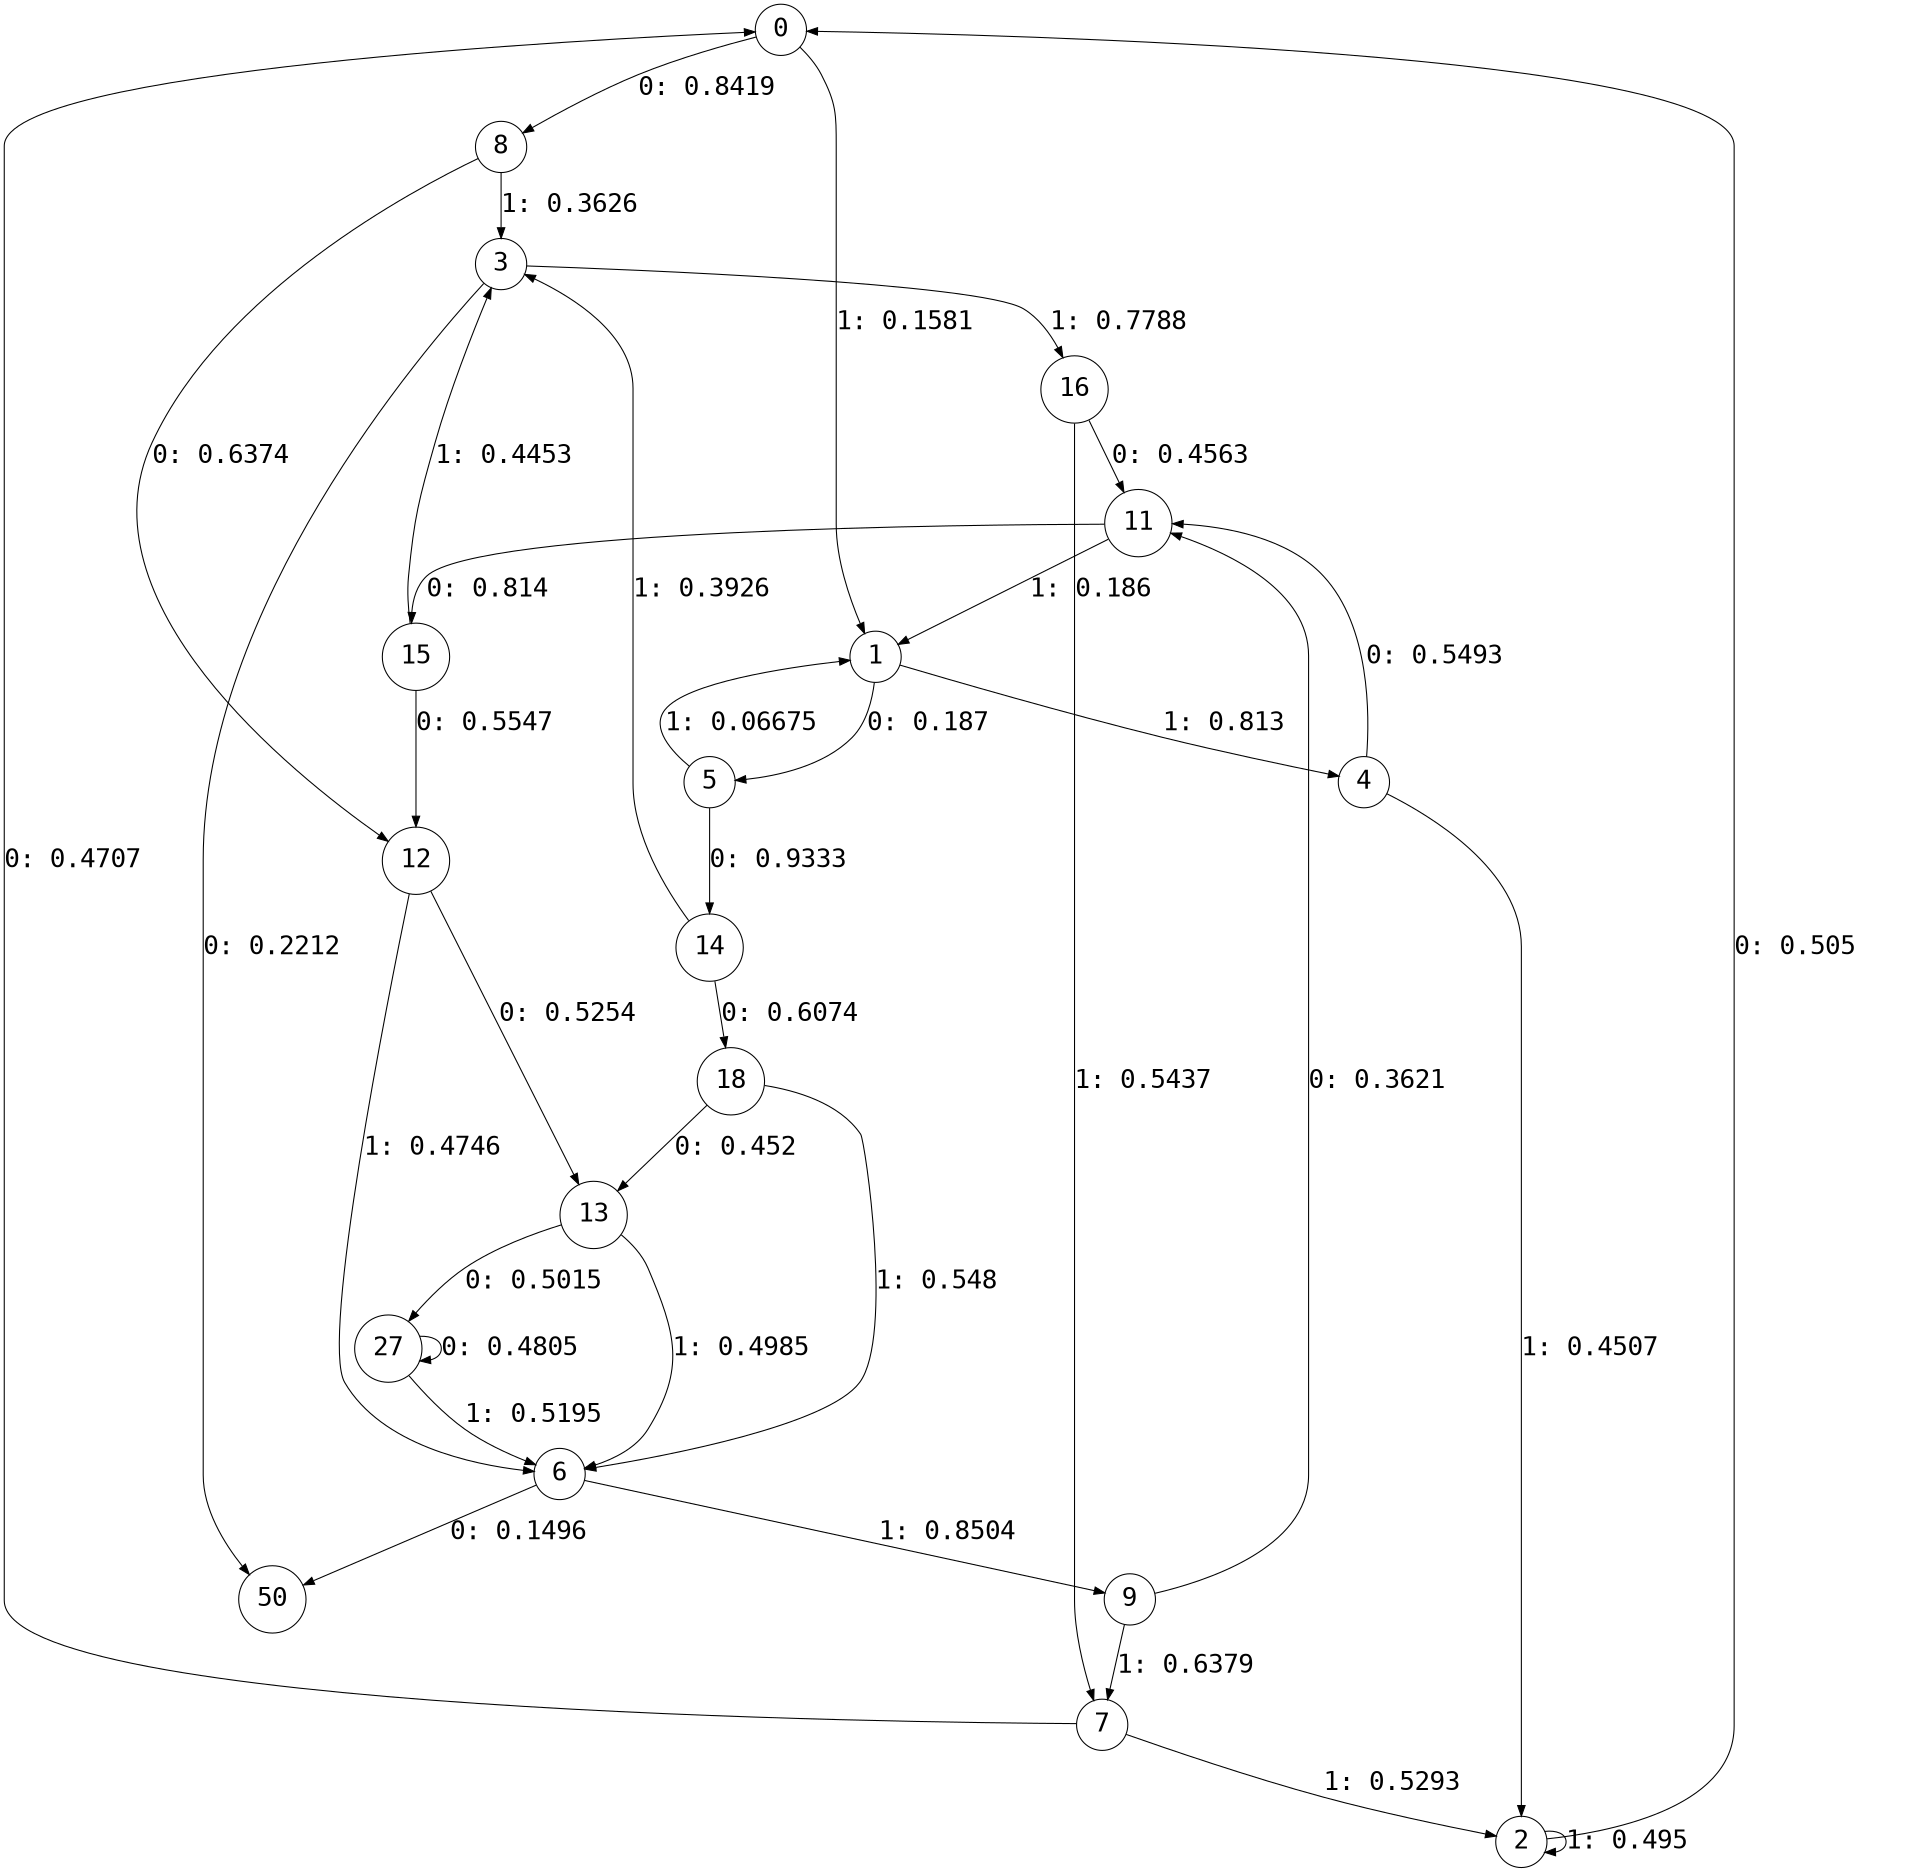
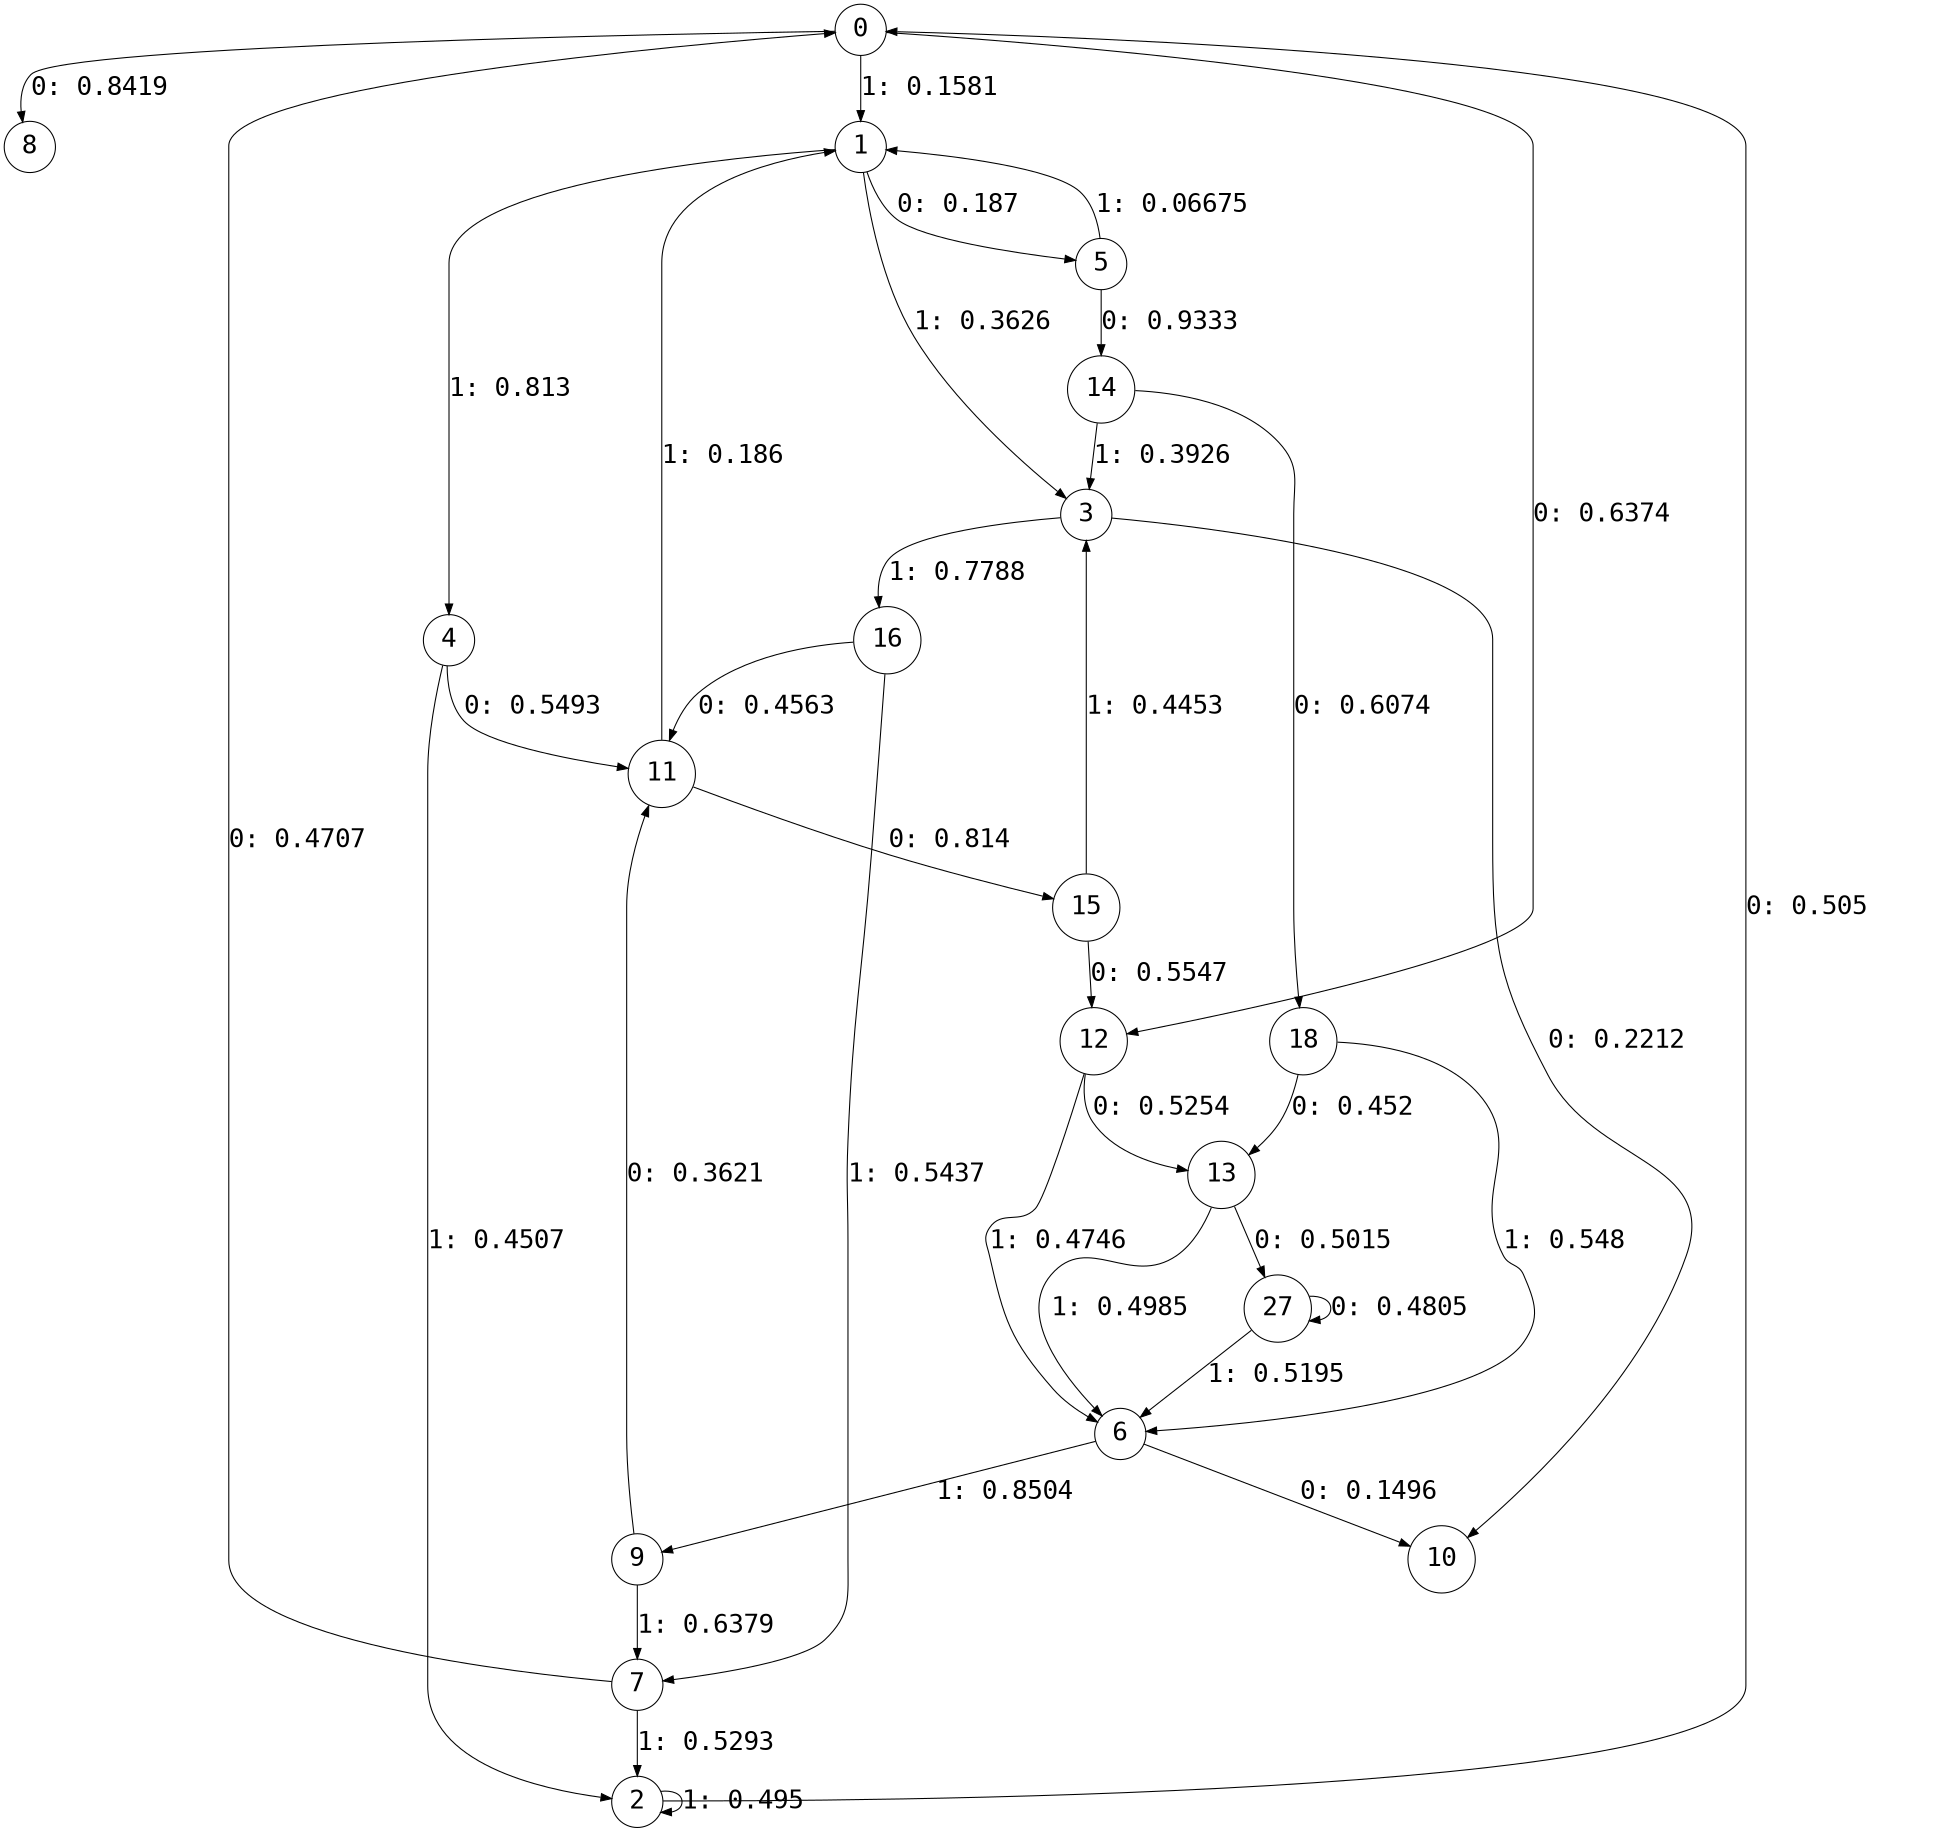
(501, 200) -> (925, 353)
(146, 466) -> (1533, 404)
(272, 1599) -> (1442, 1559)
